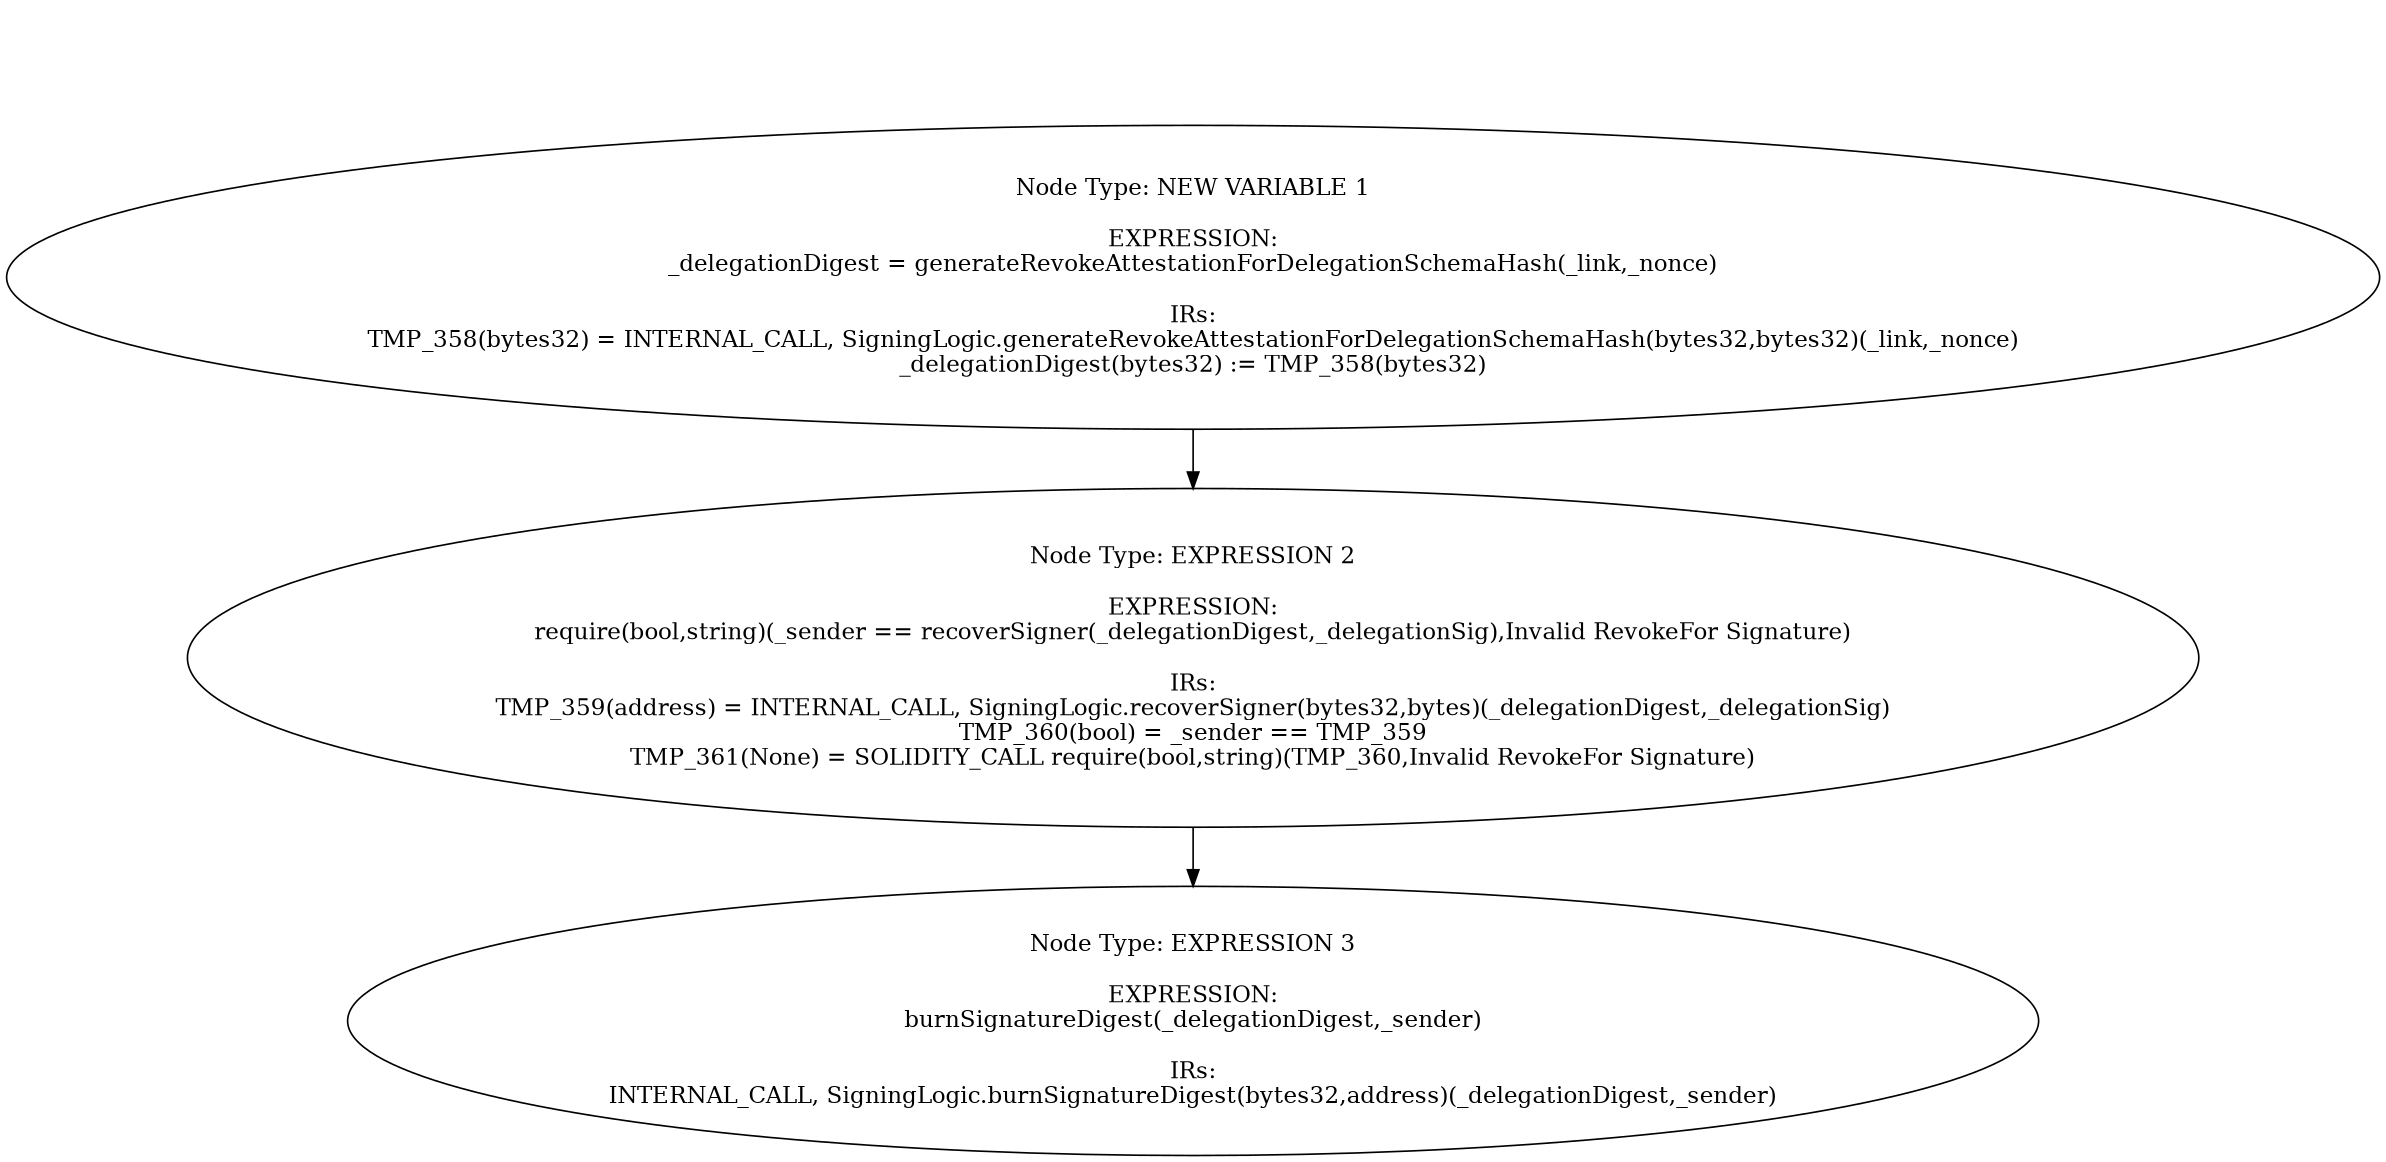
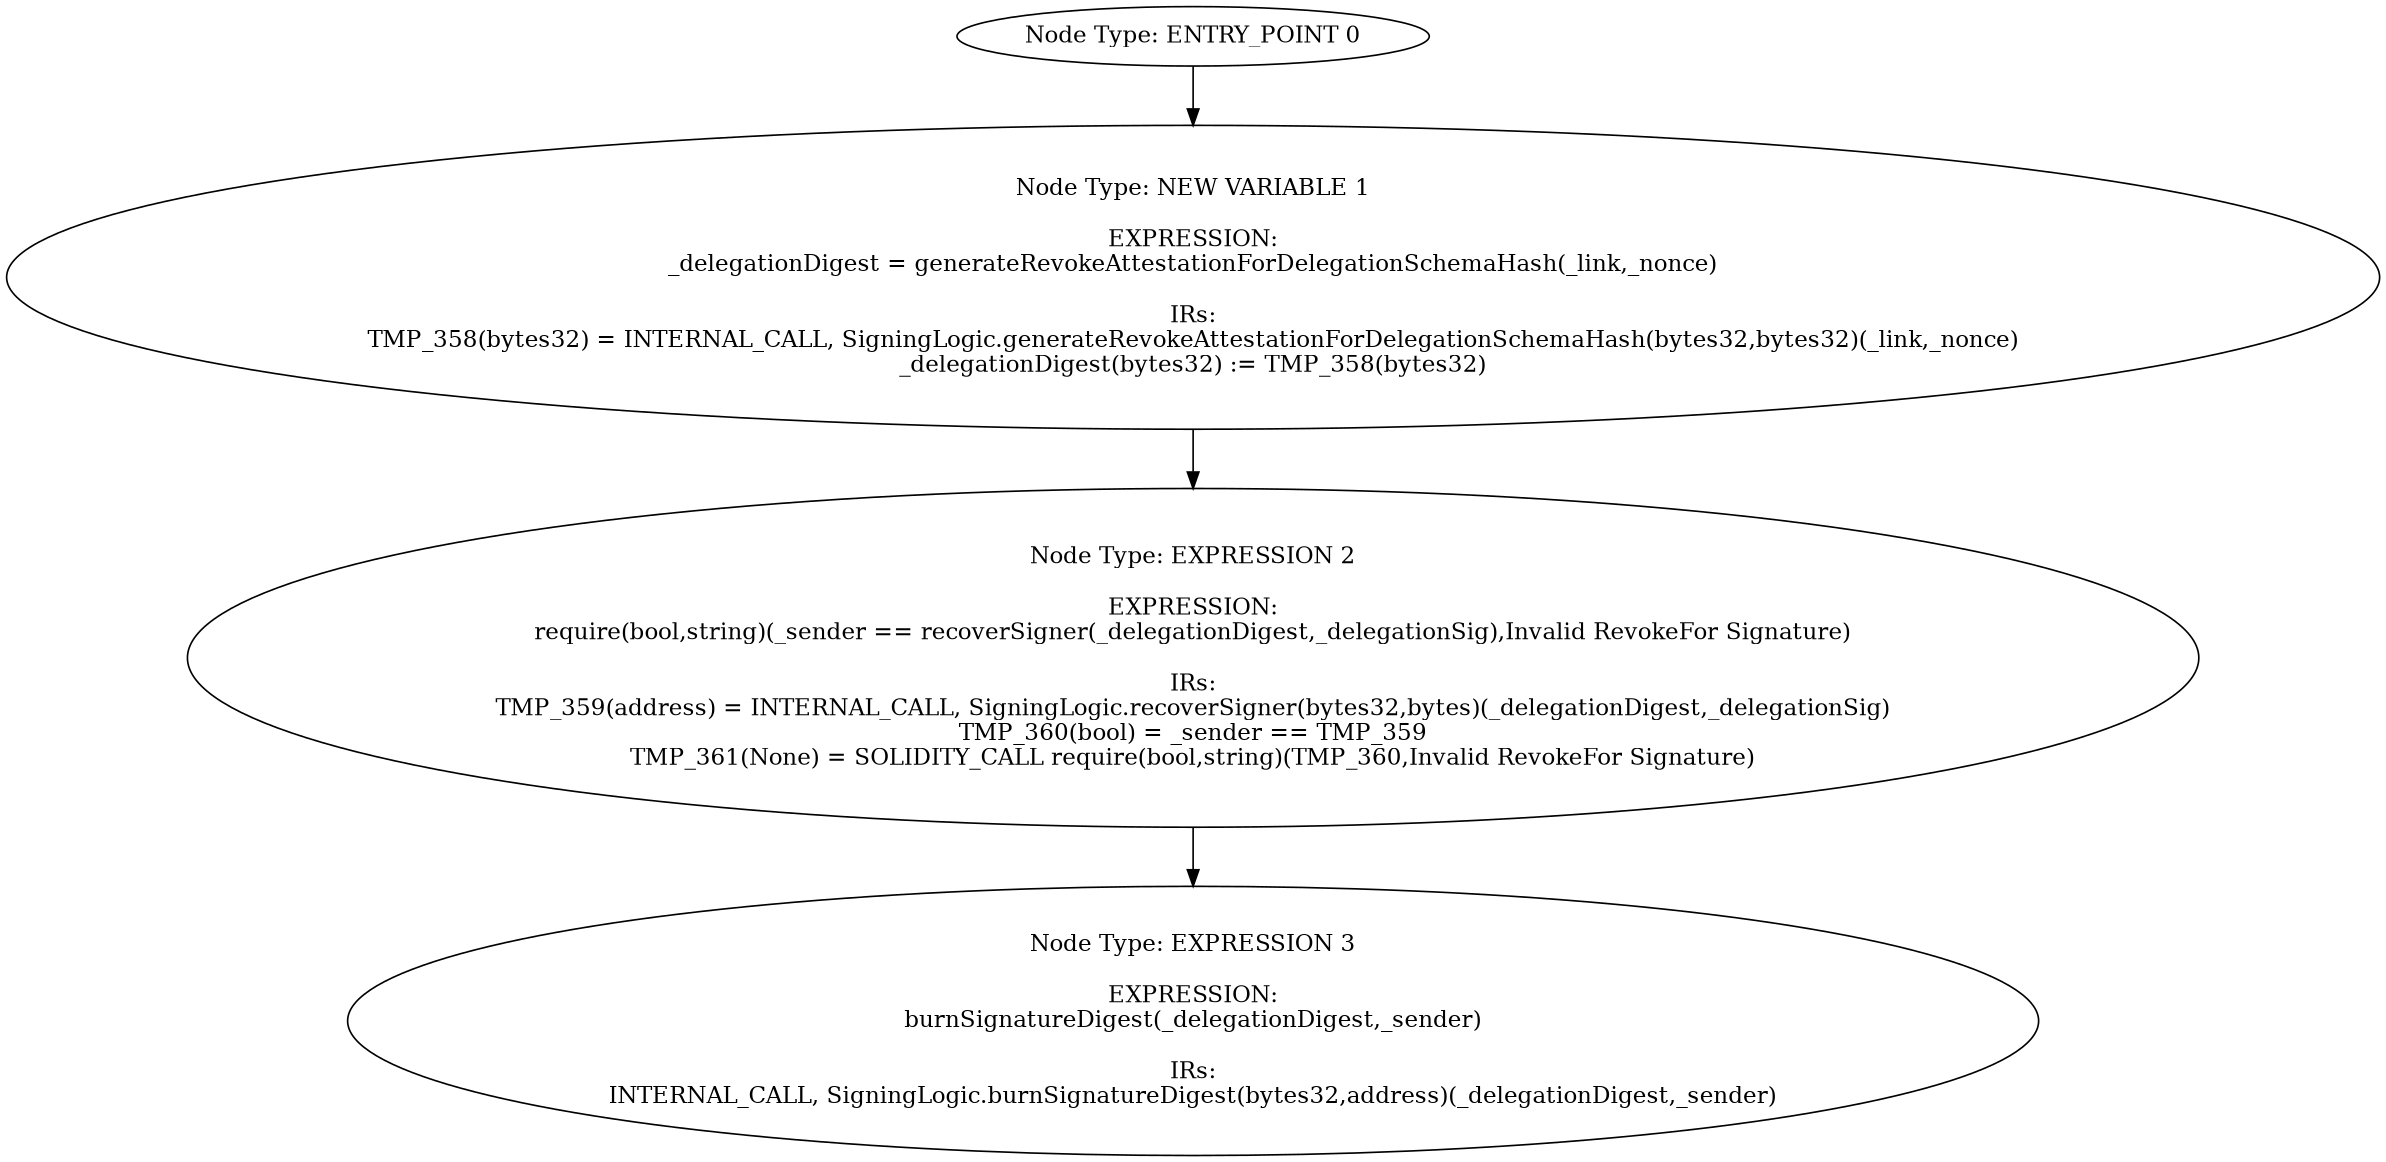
none -> (1193, 36)
